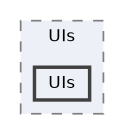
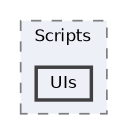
(62, 37) -> (64, 37)
